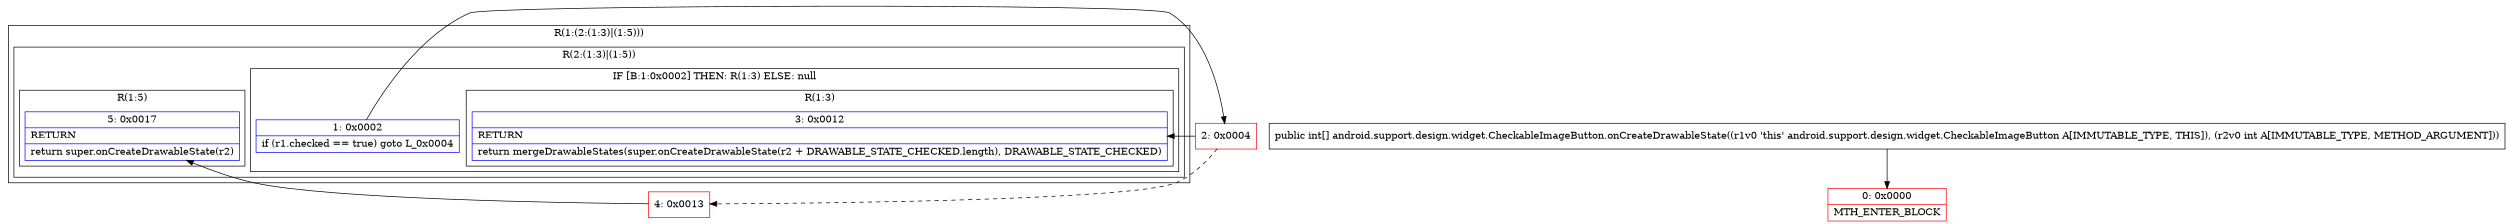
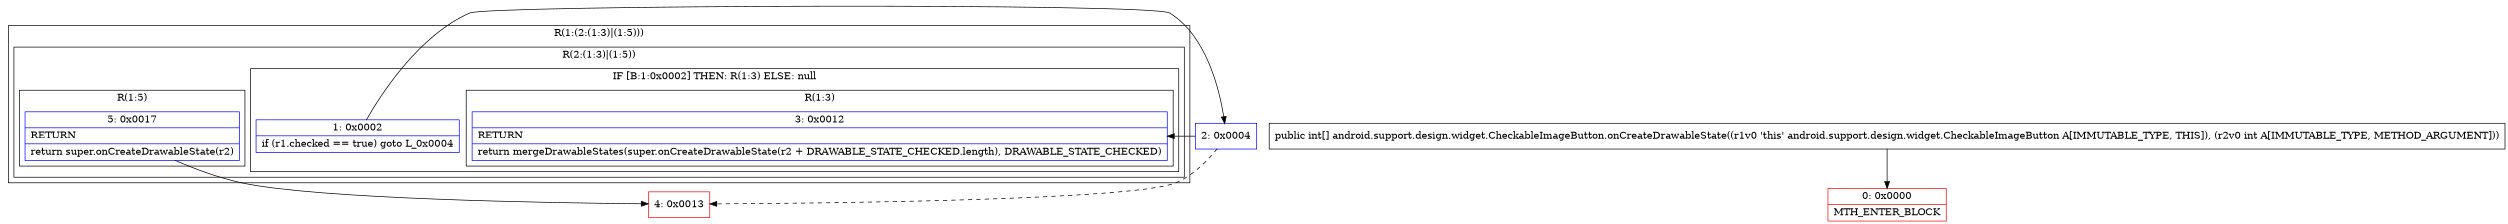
(1226, 136) -> (1226, 136)
(419, 198) -> (406, 198)
